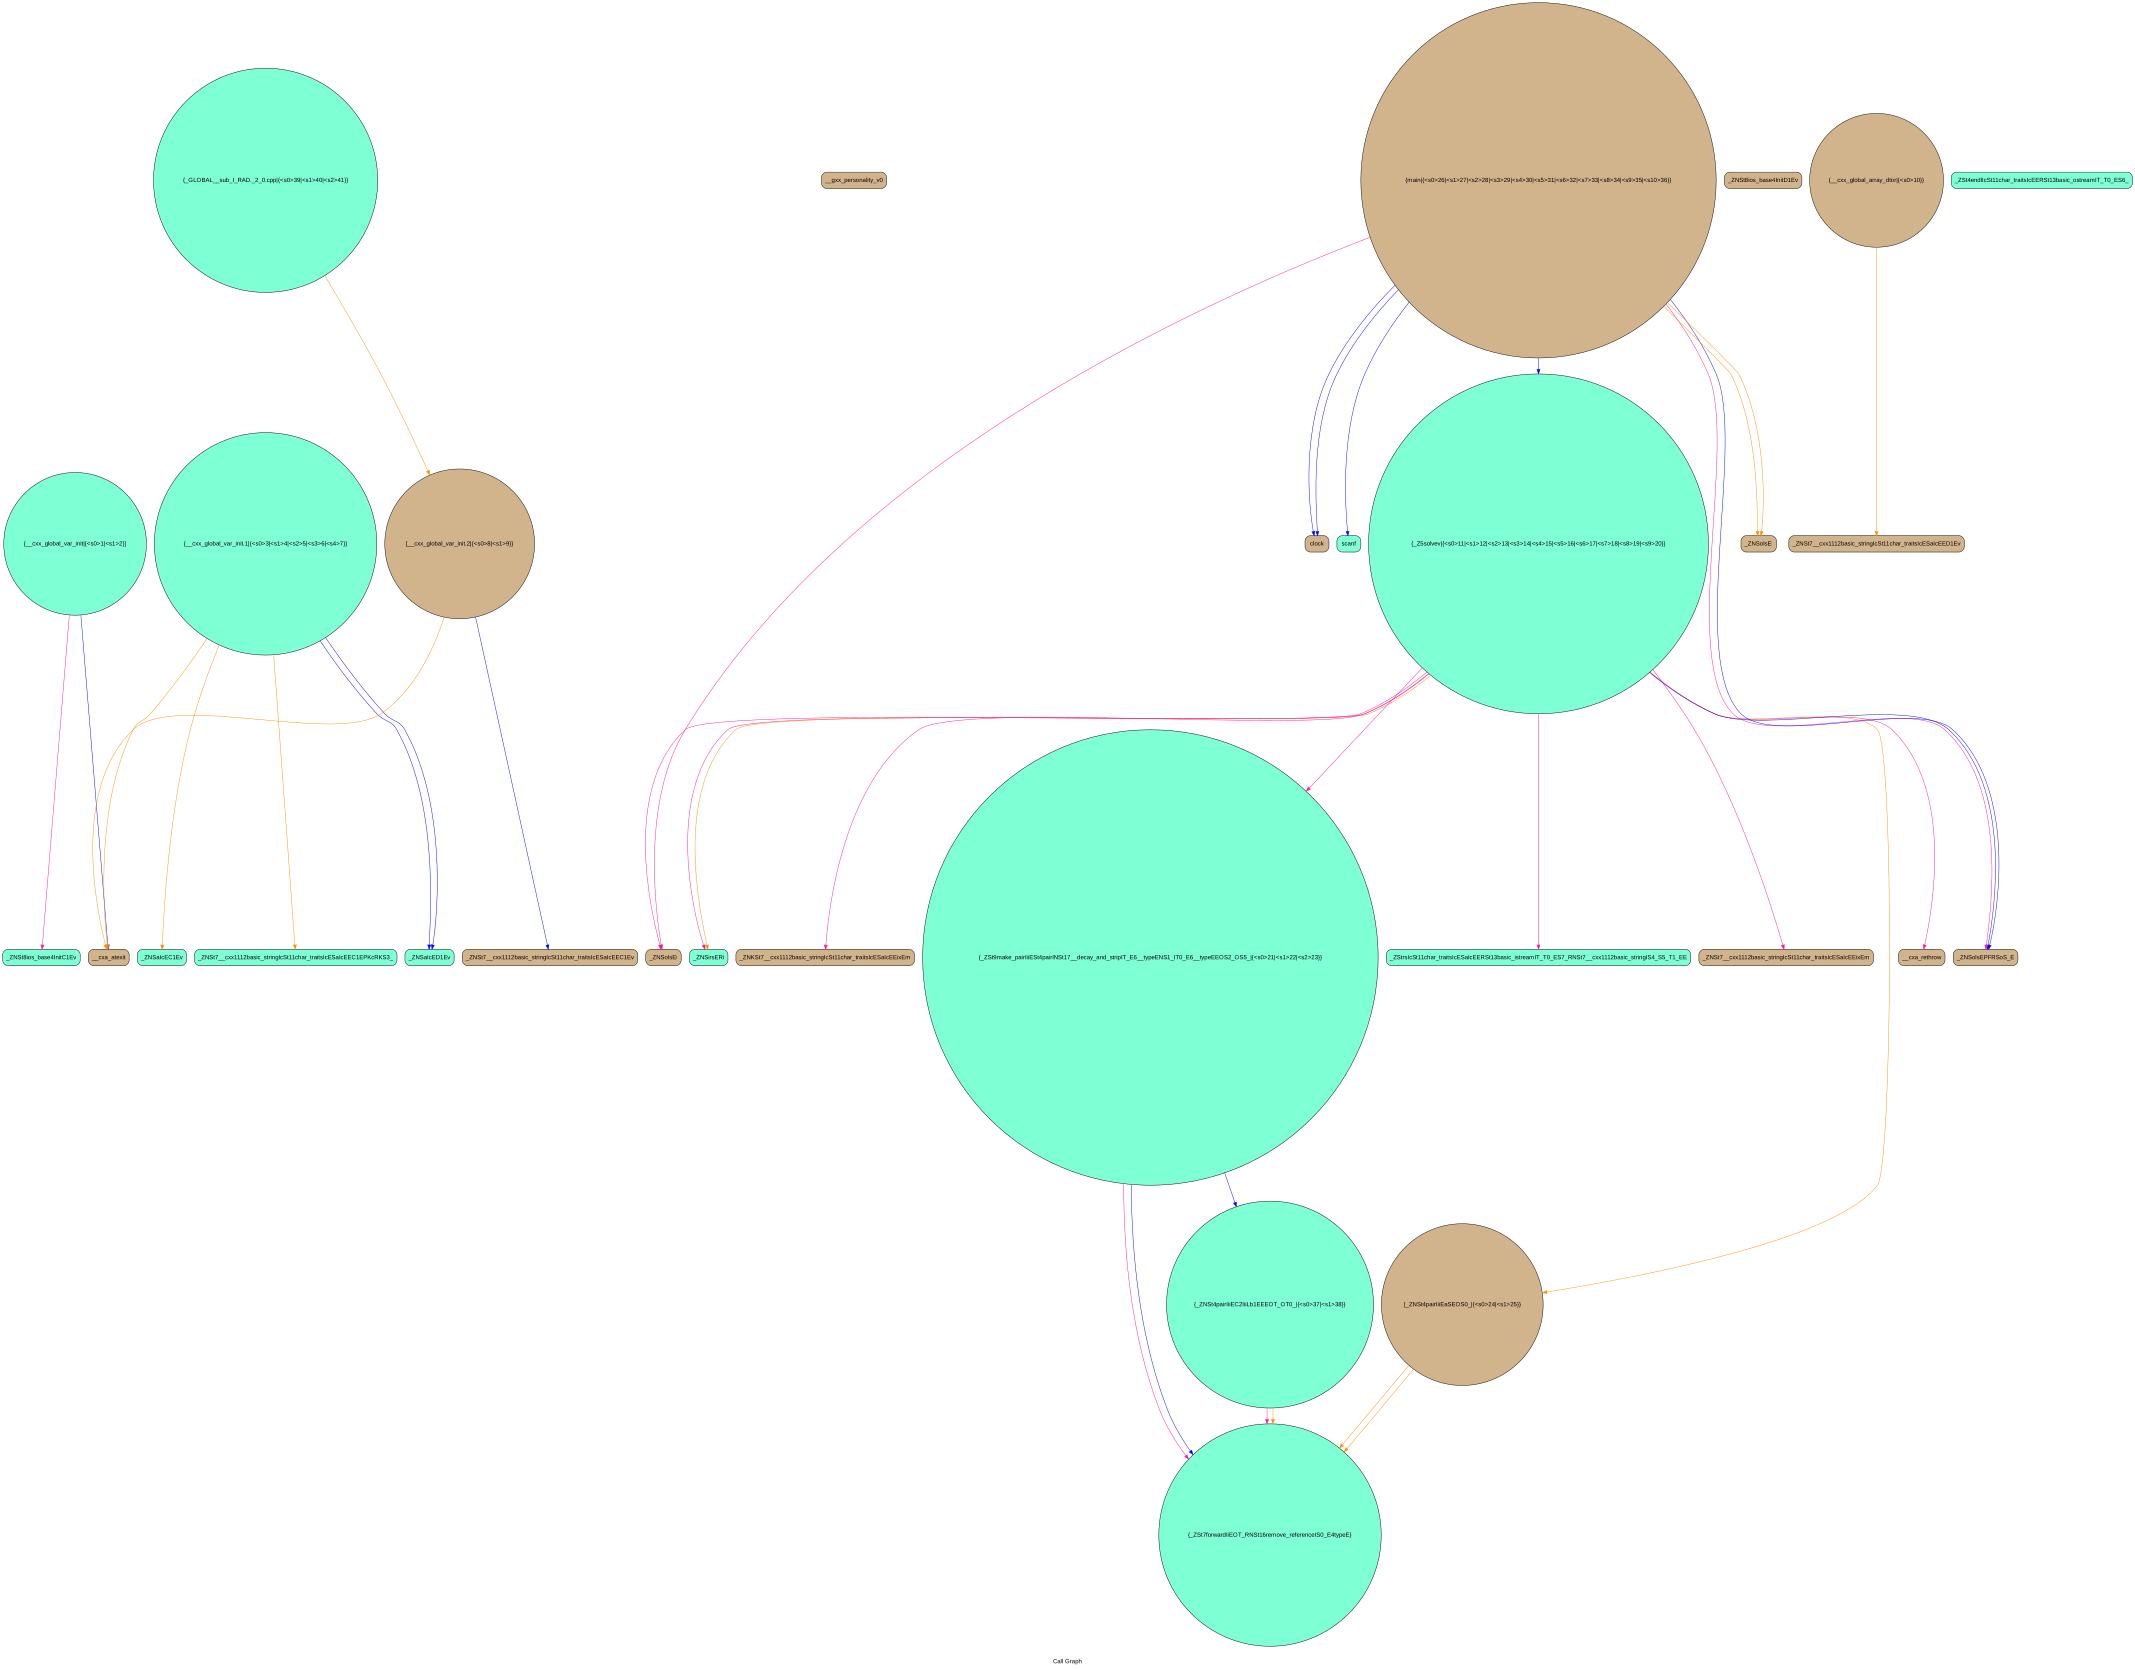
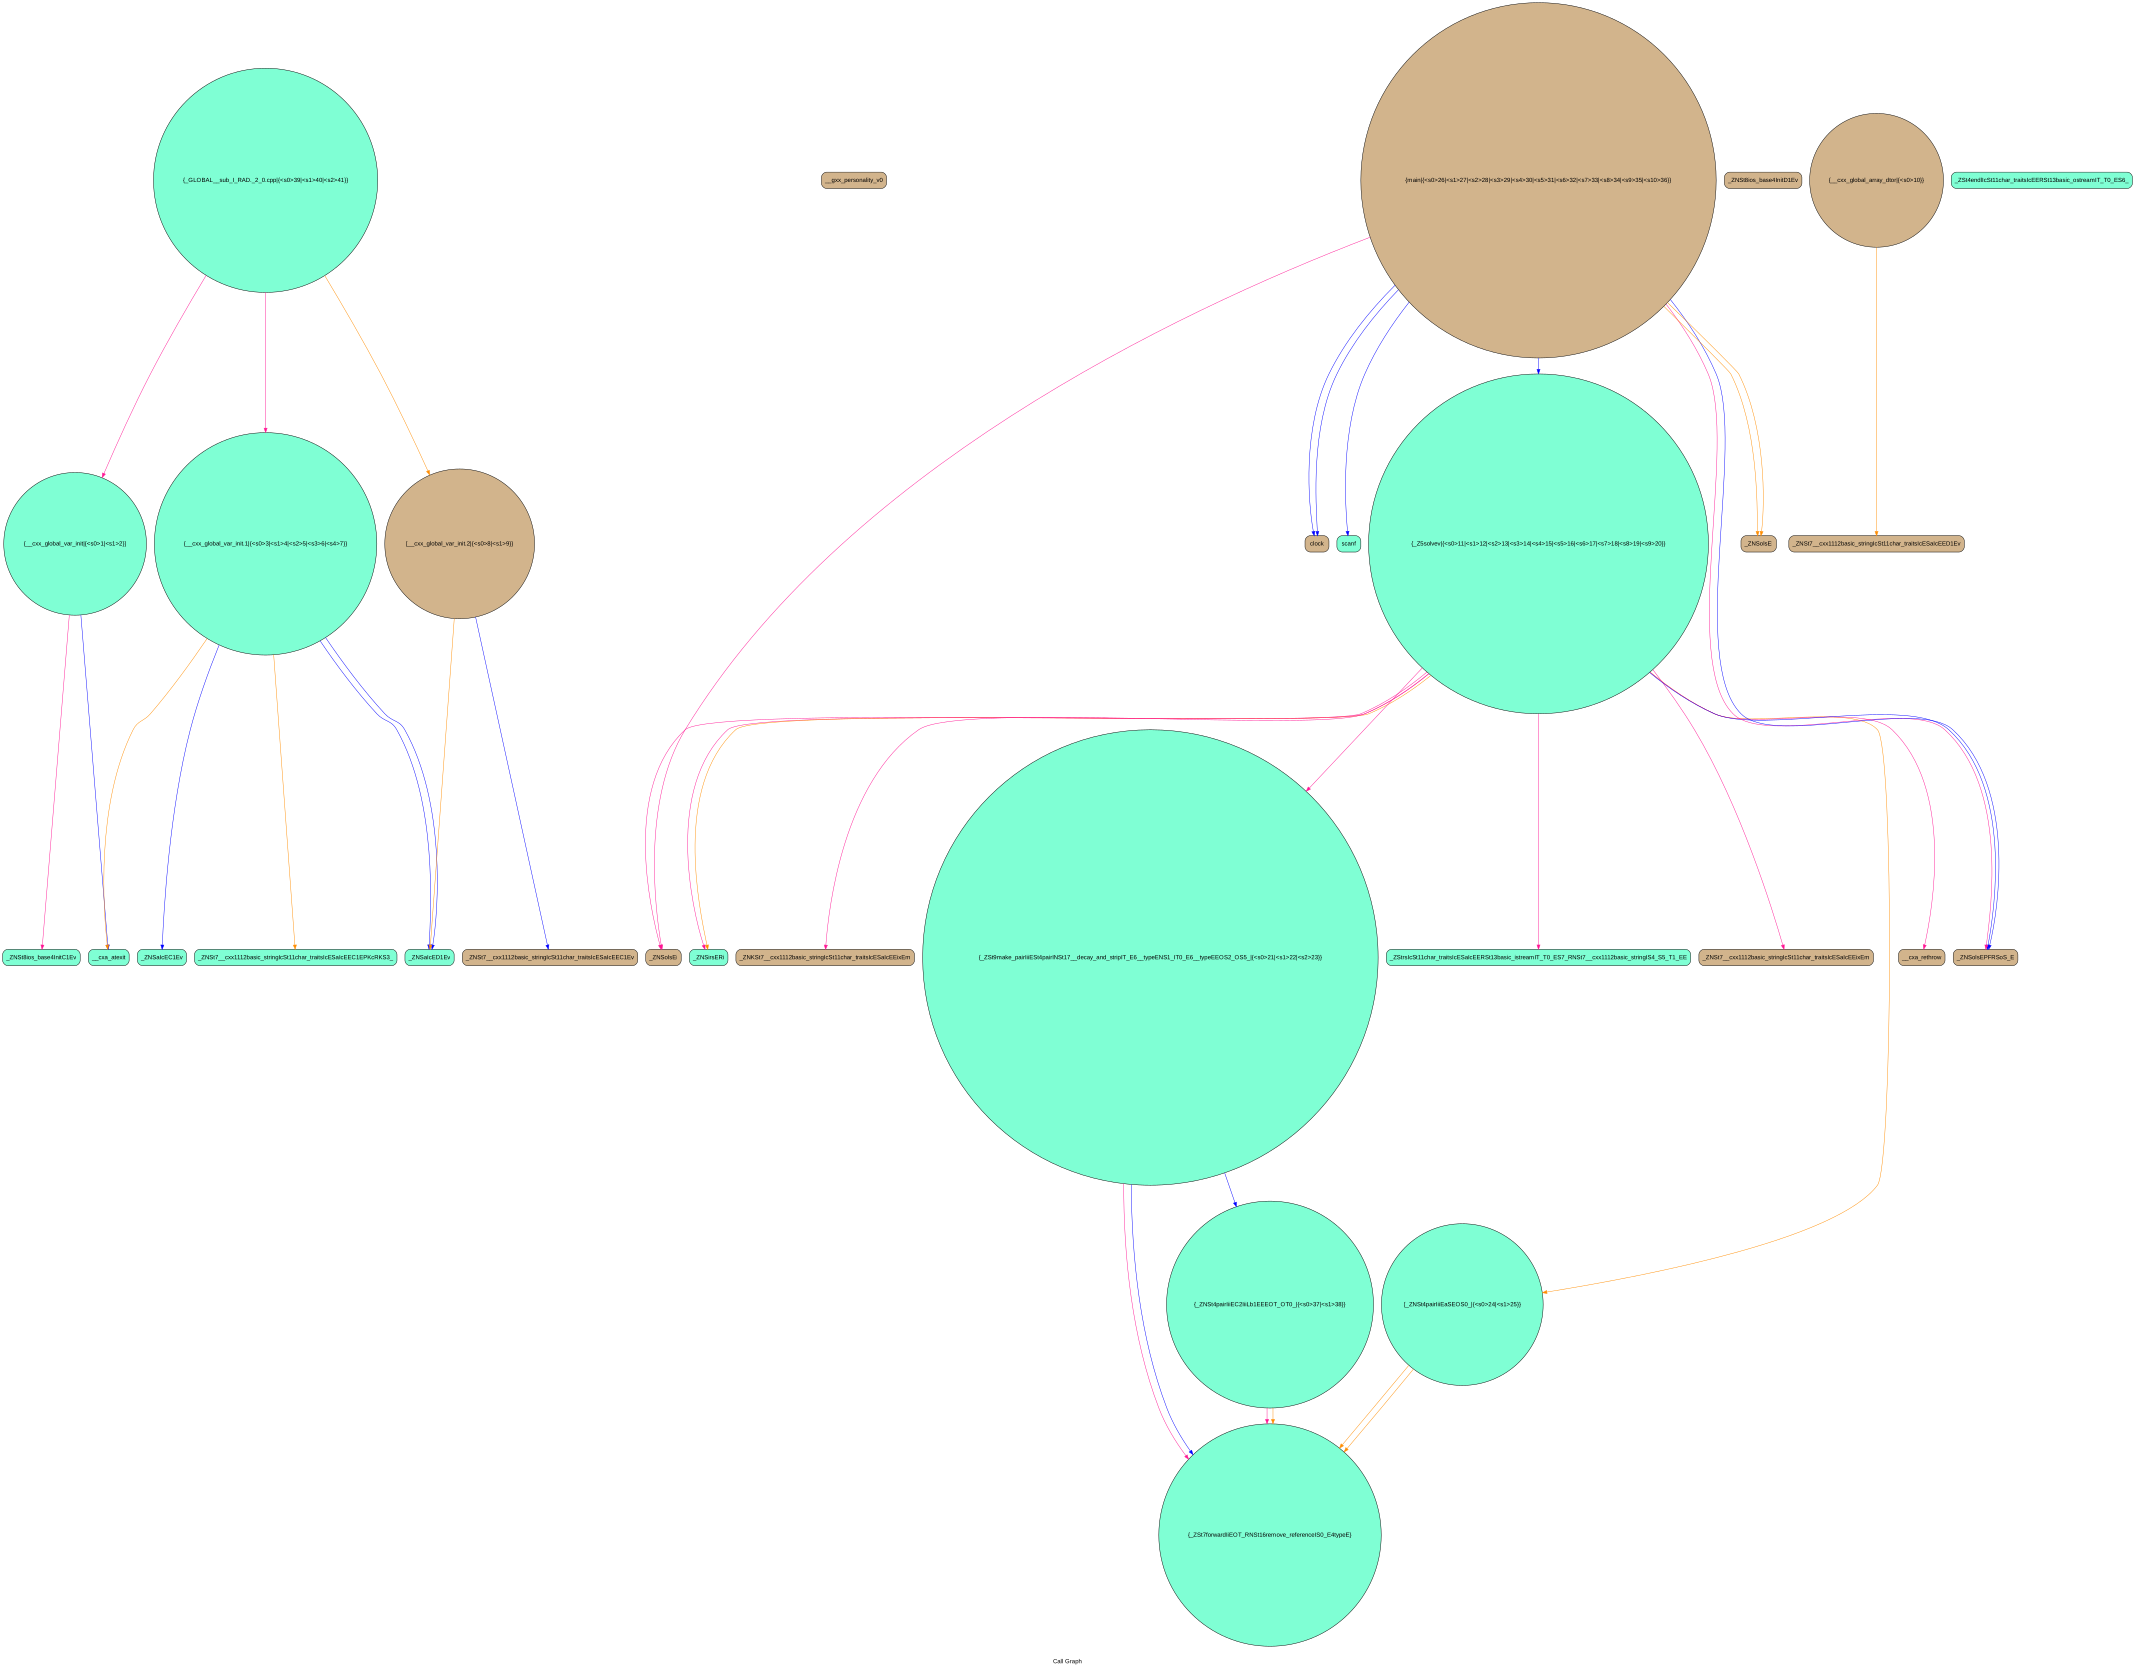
none -> (266, 360)
none -> (151, 372)
(202, 716) -> (442, 782)
(177, 792) -> (177, 792)
(109, 957) -> (109, 957)
(1462, 1305) -> (1462, 1305)
